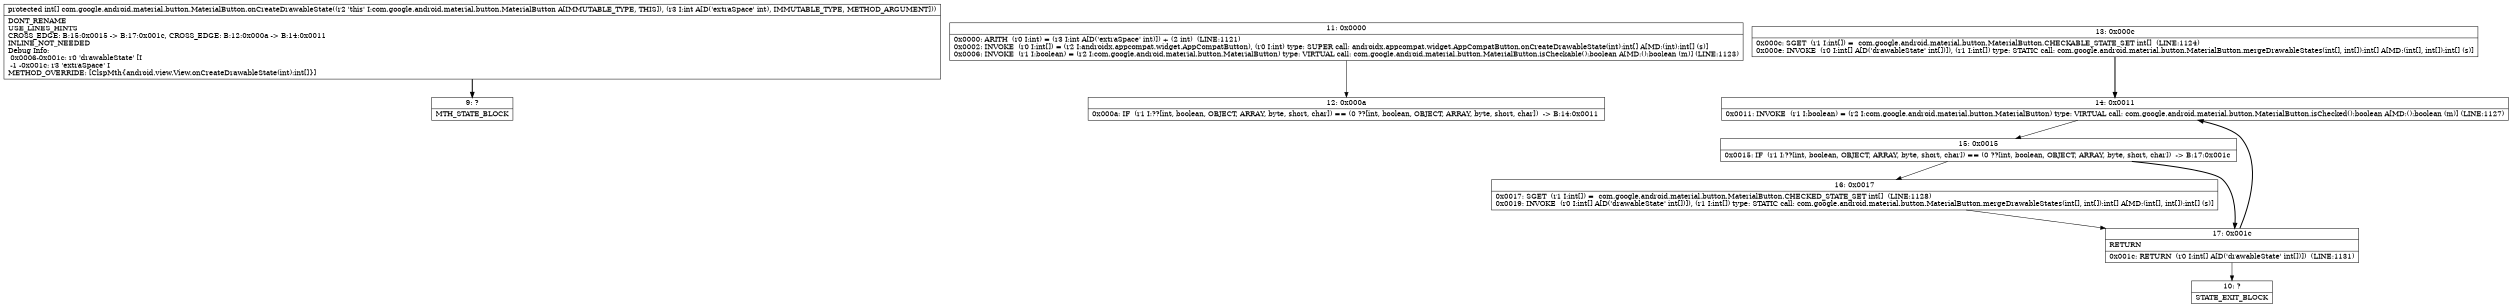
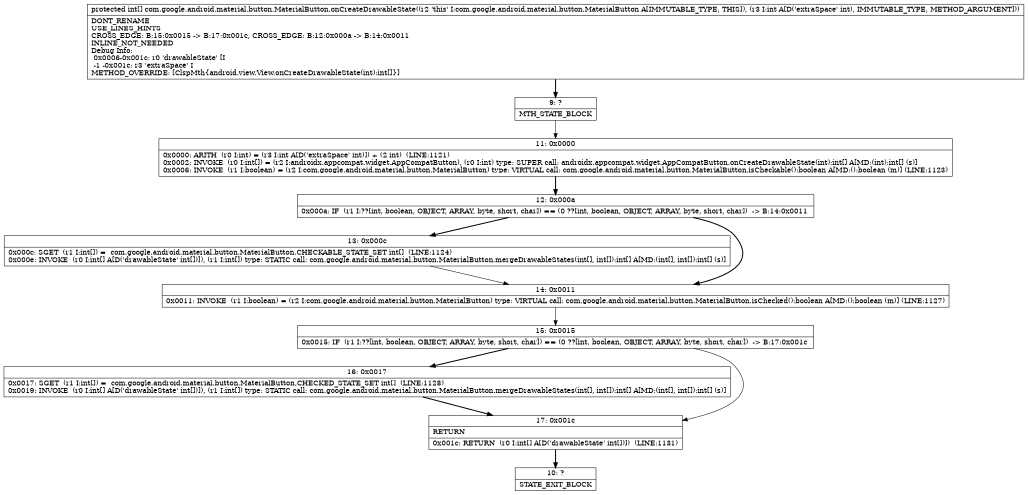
(2115, 75) -> (467, 275)
(1346, 76) -> (556, 183)
none -> (556, 127)
(2251, 162) -> (742, 249)
(1924, 170) -> (472, 357)
(2201, 171) -> (743, 386)
(2033, 219) -> (455, 405)
none -> (472, 226)
(2232, 269) -> (556, 456)
